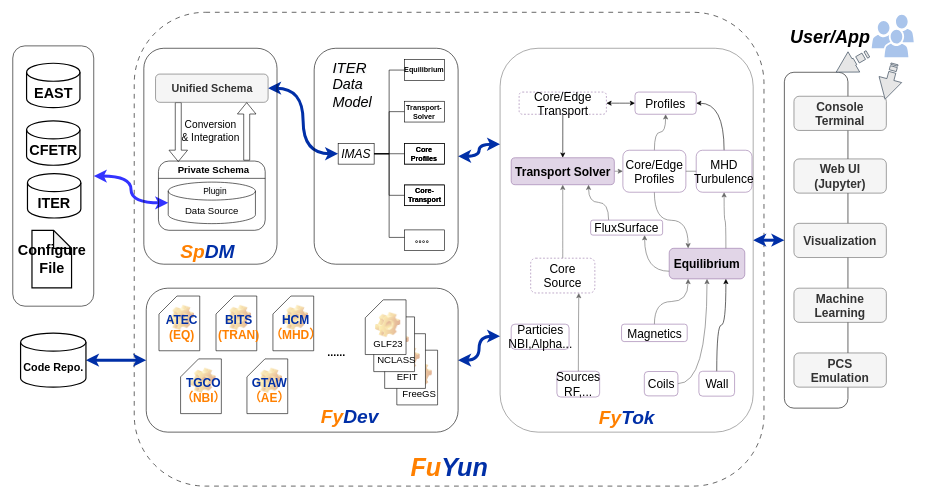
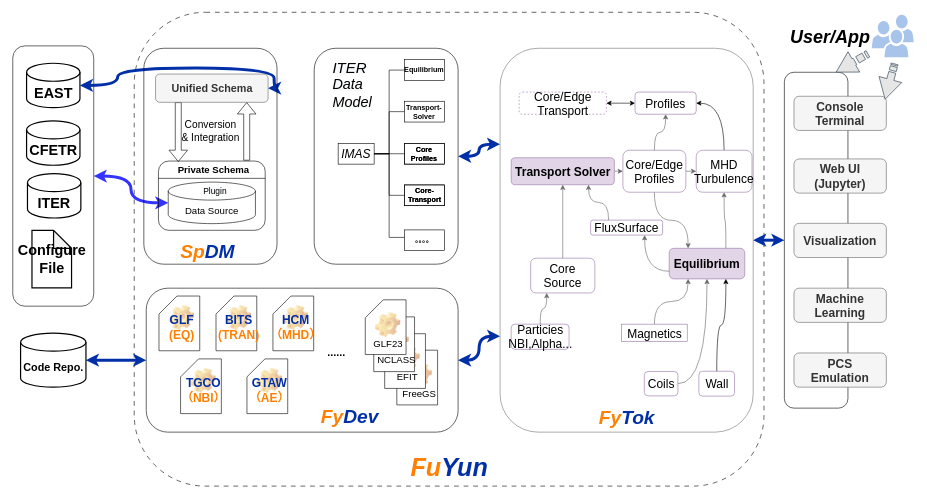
(303, 121) -> (187, 68)
(563, 153) -> none
(692, 171) -> (690, 171)
(563, 276) -> (563, 276)
none -> (543, 309)
(182, 333) -> (182, 333)
(579, 333) -> none
(654, 333) -> (654, 333)
(578, 384) -> none
